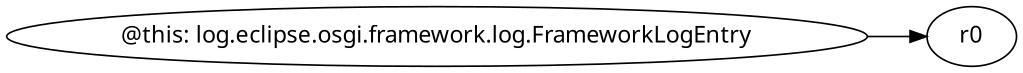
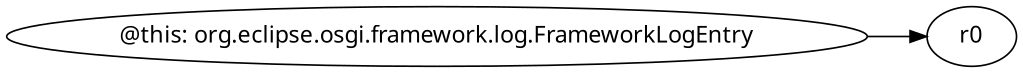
(437, 36) -> (437, 36)
